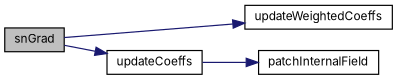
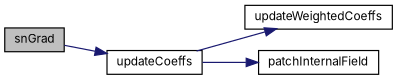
(148, 31) -> (231, 41)
